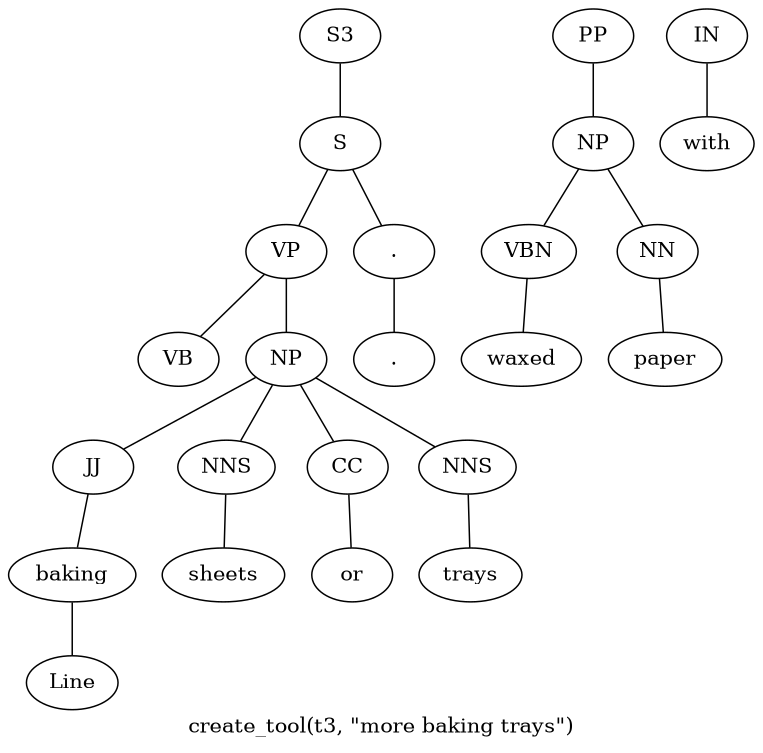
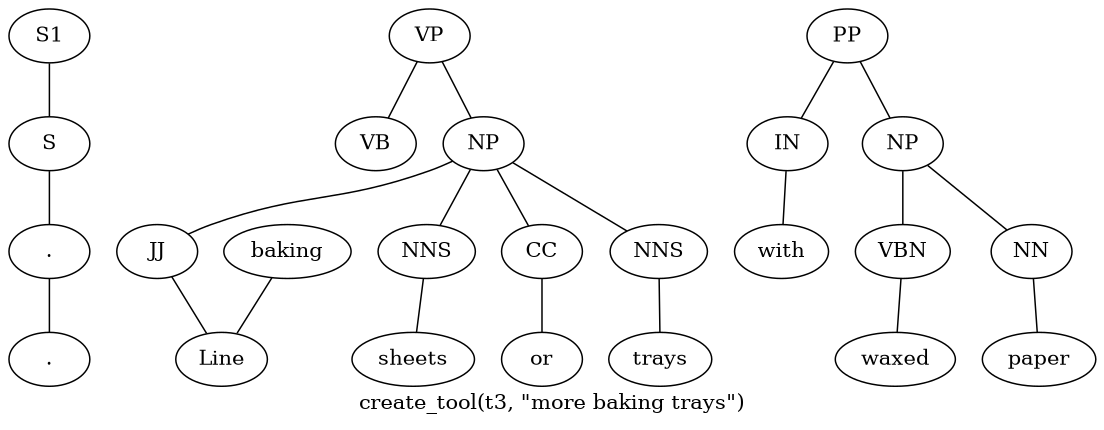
(340, 36) -> (49, 36)
none -> (817, 90)
(313, 198) -> none
(83, 521) -> (189, 305)
